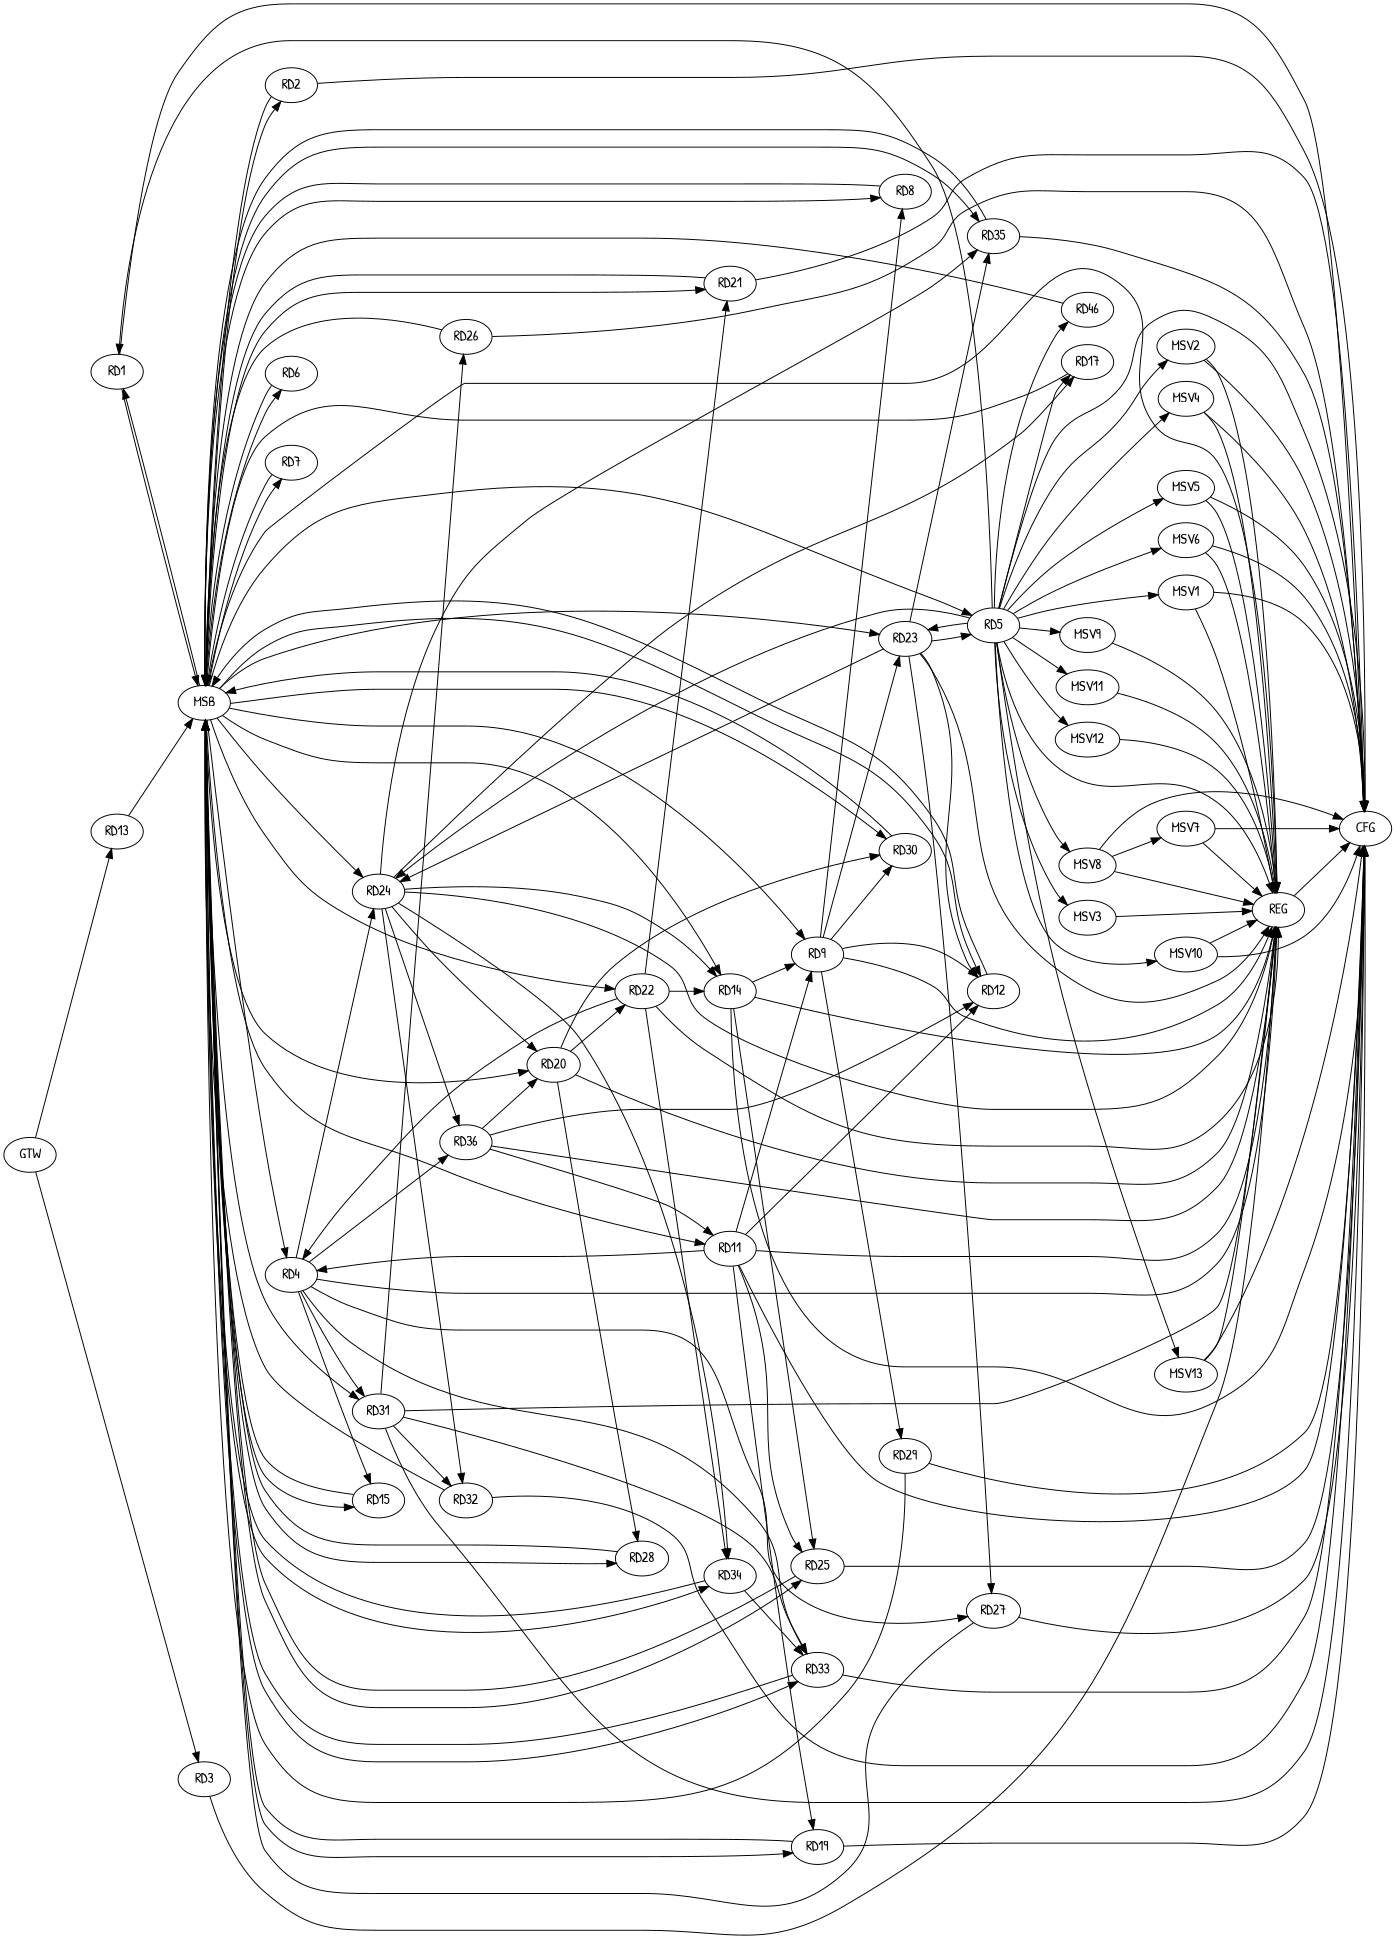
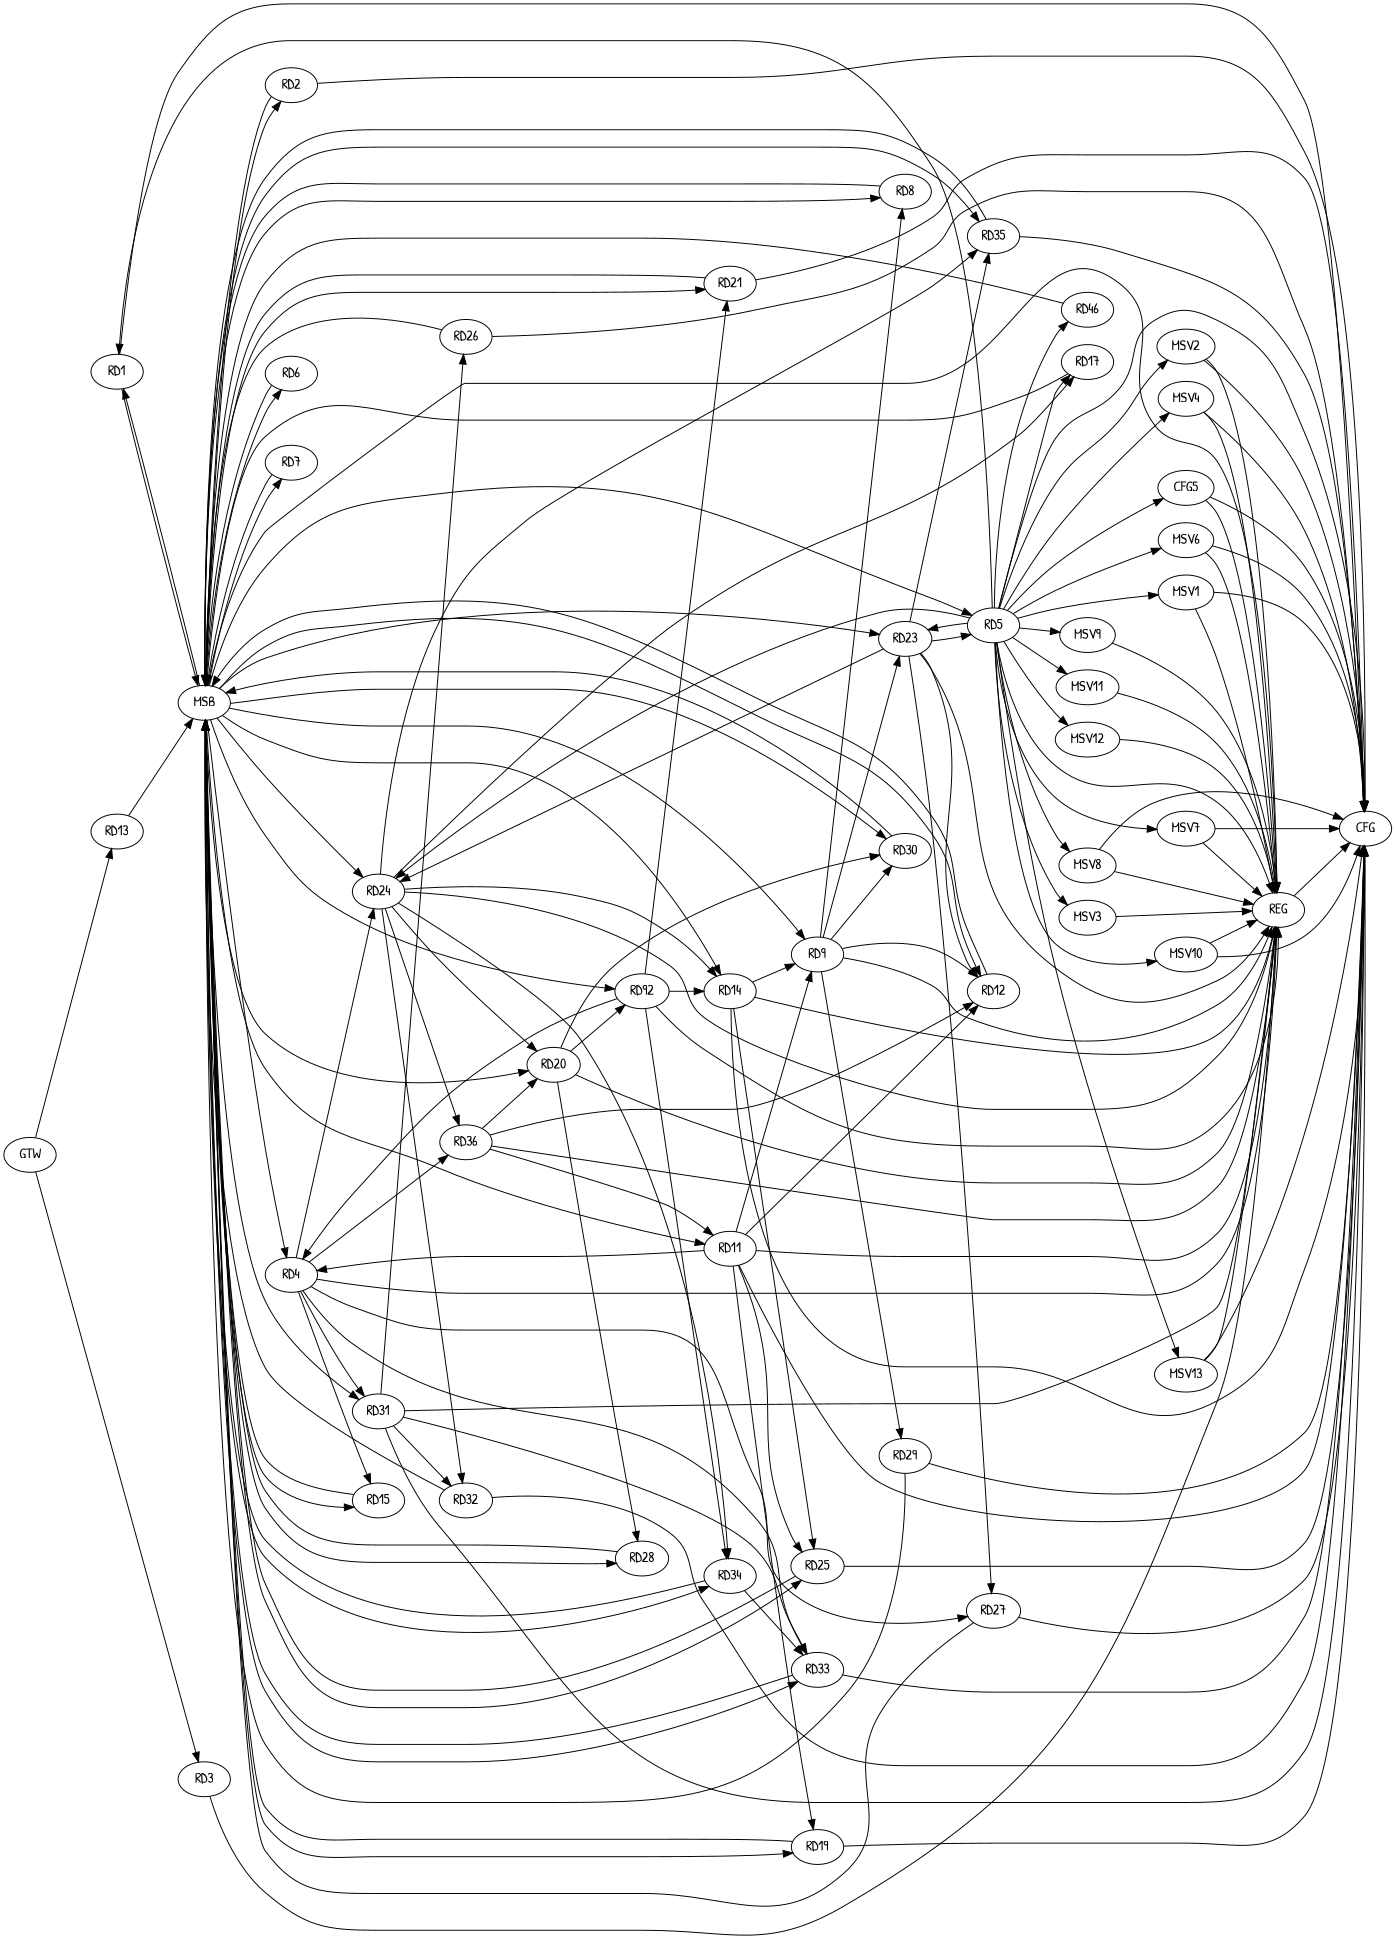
(1186, 488) -> (1186, 488)
(1132, 849) -> (1033, 770)
(642, 991) -> (642, 991)
